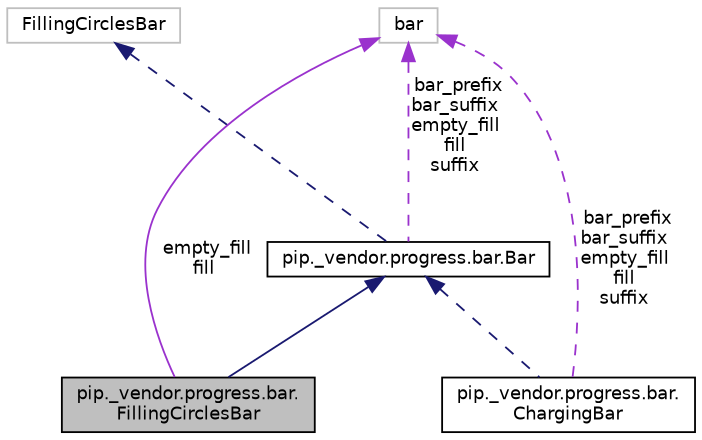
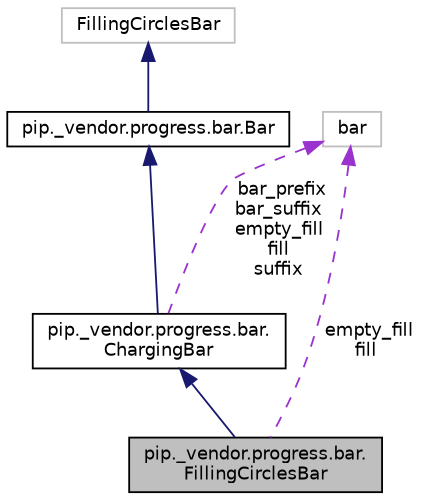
(259, 148) -> (148, 87)
(408, 152) -> none
(183, 171) -> (323, 305)
(298, 332) -> (213, 410)
(490, 333) -> (154, 239)
